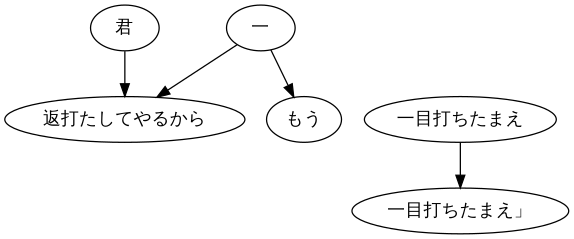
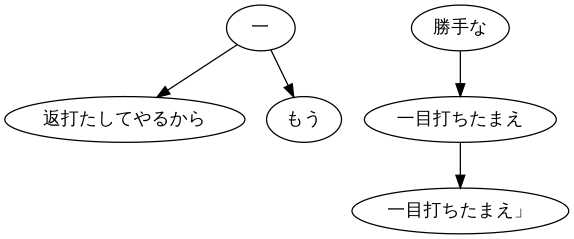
(125, 28) -> none
none -> (460, 28)
